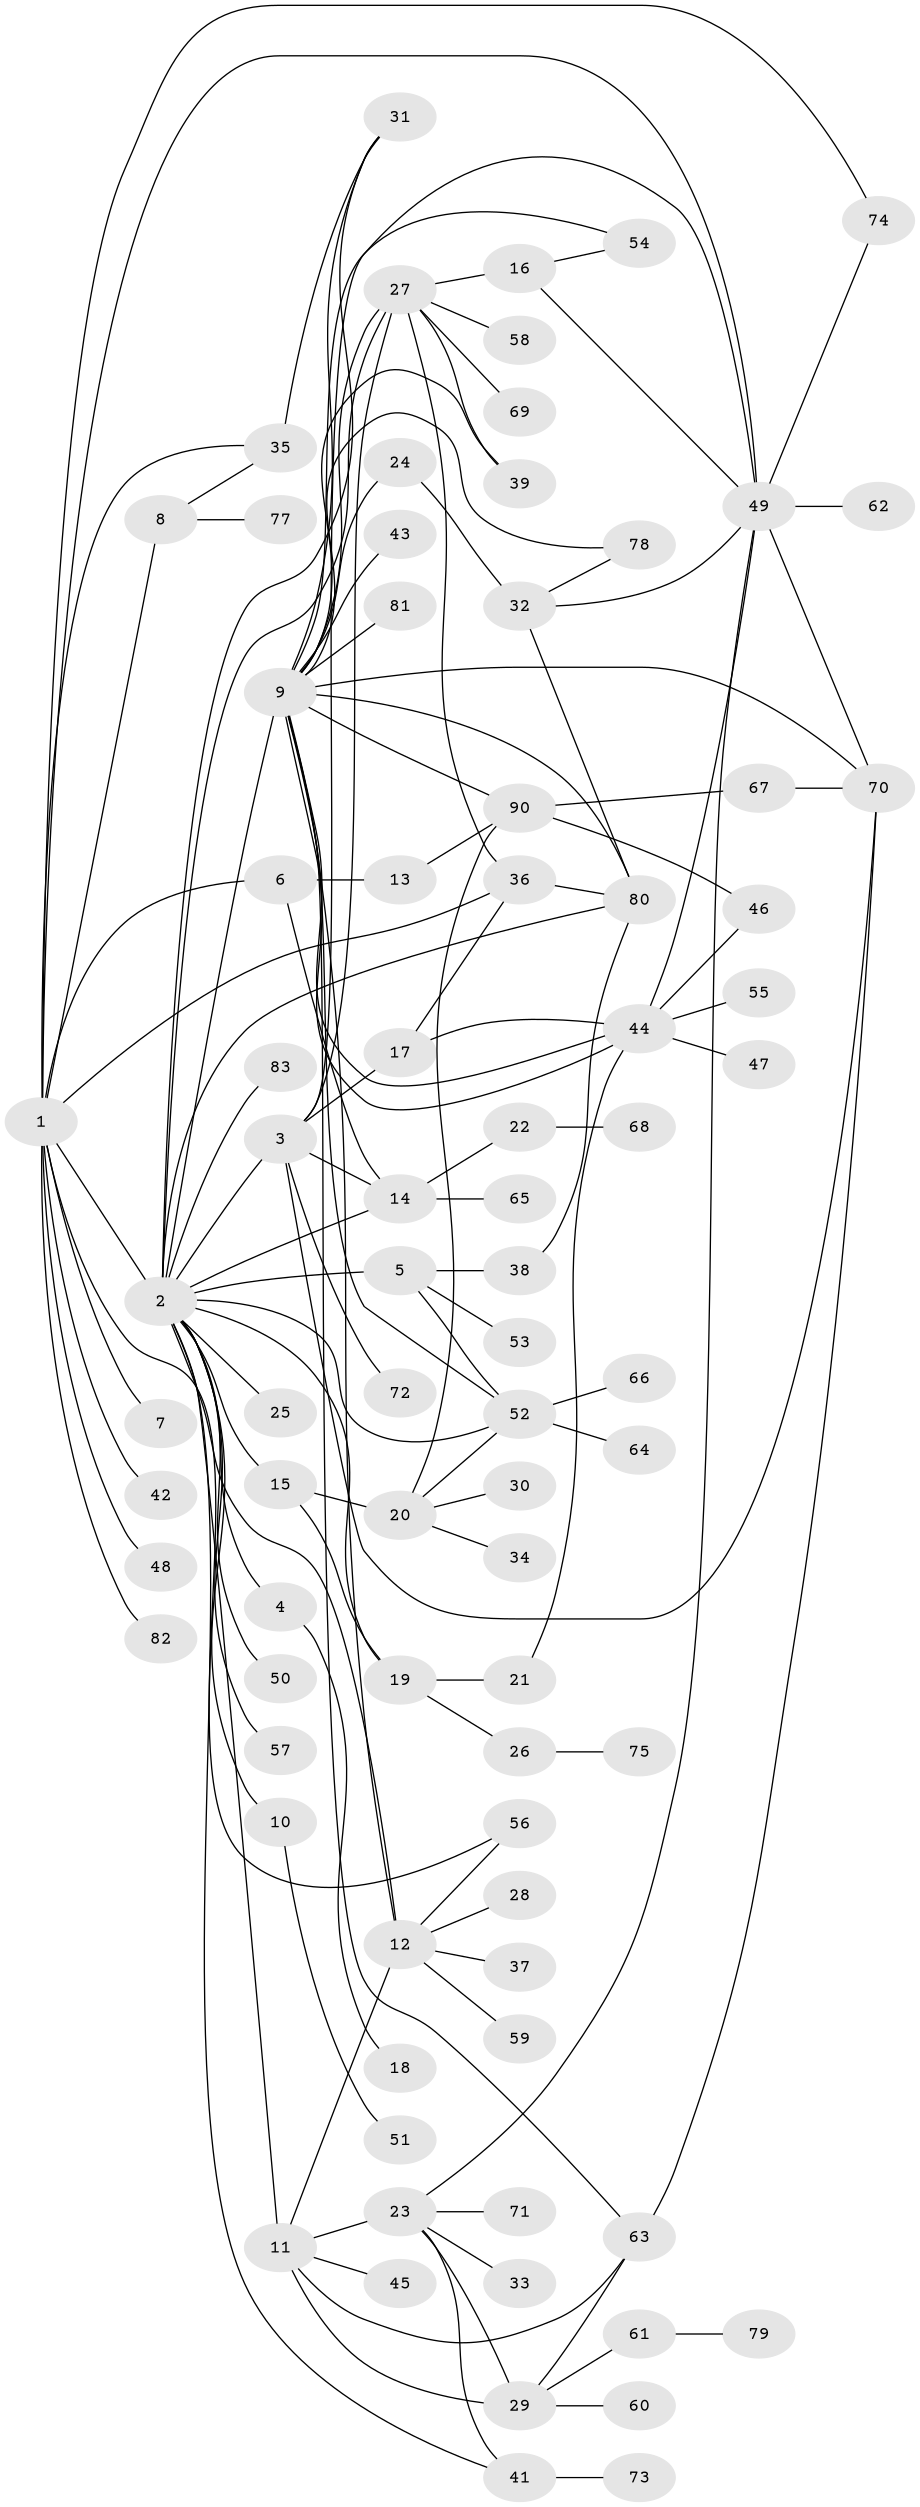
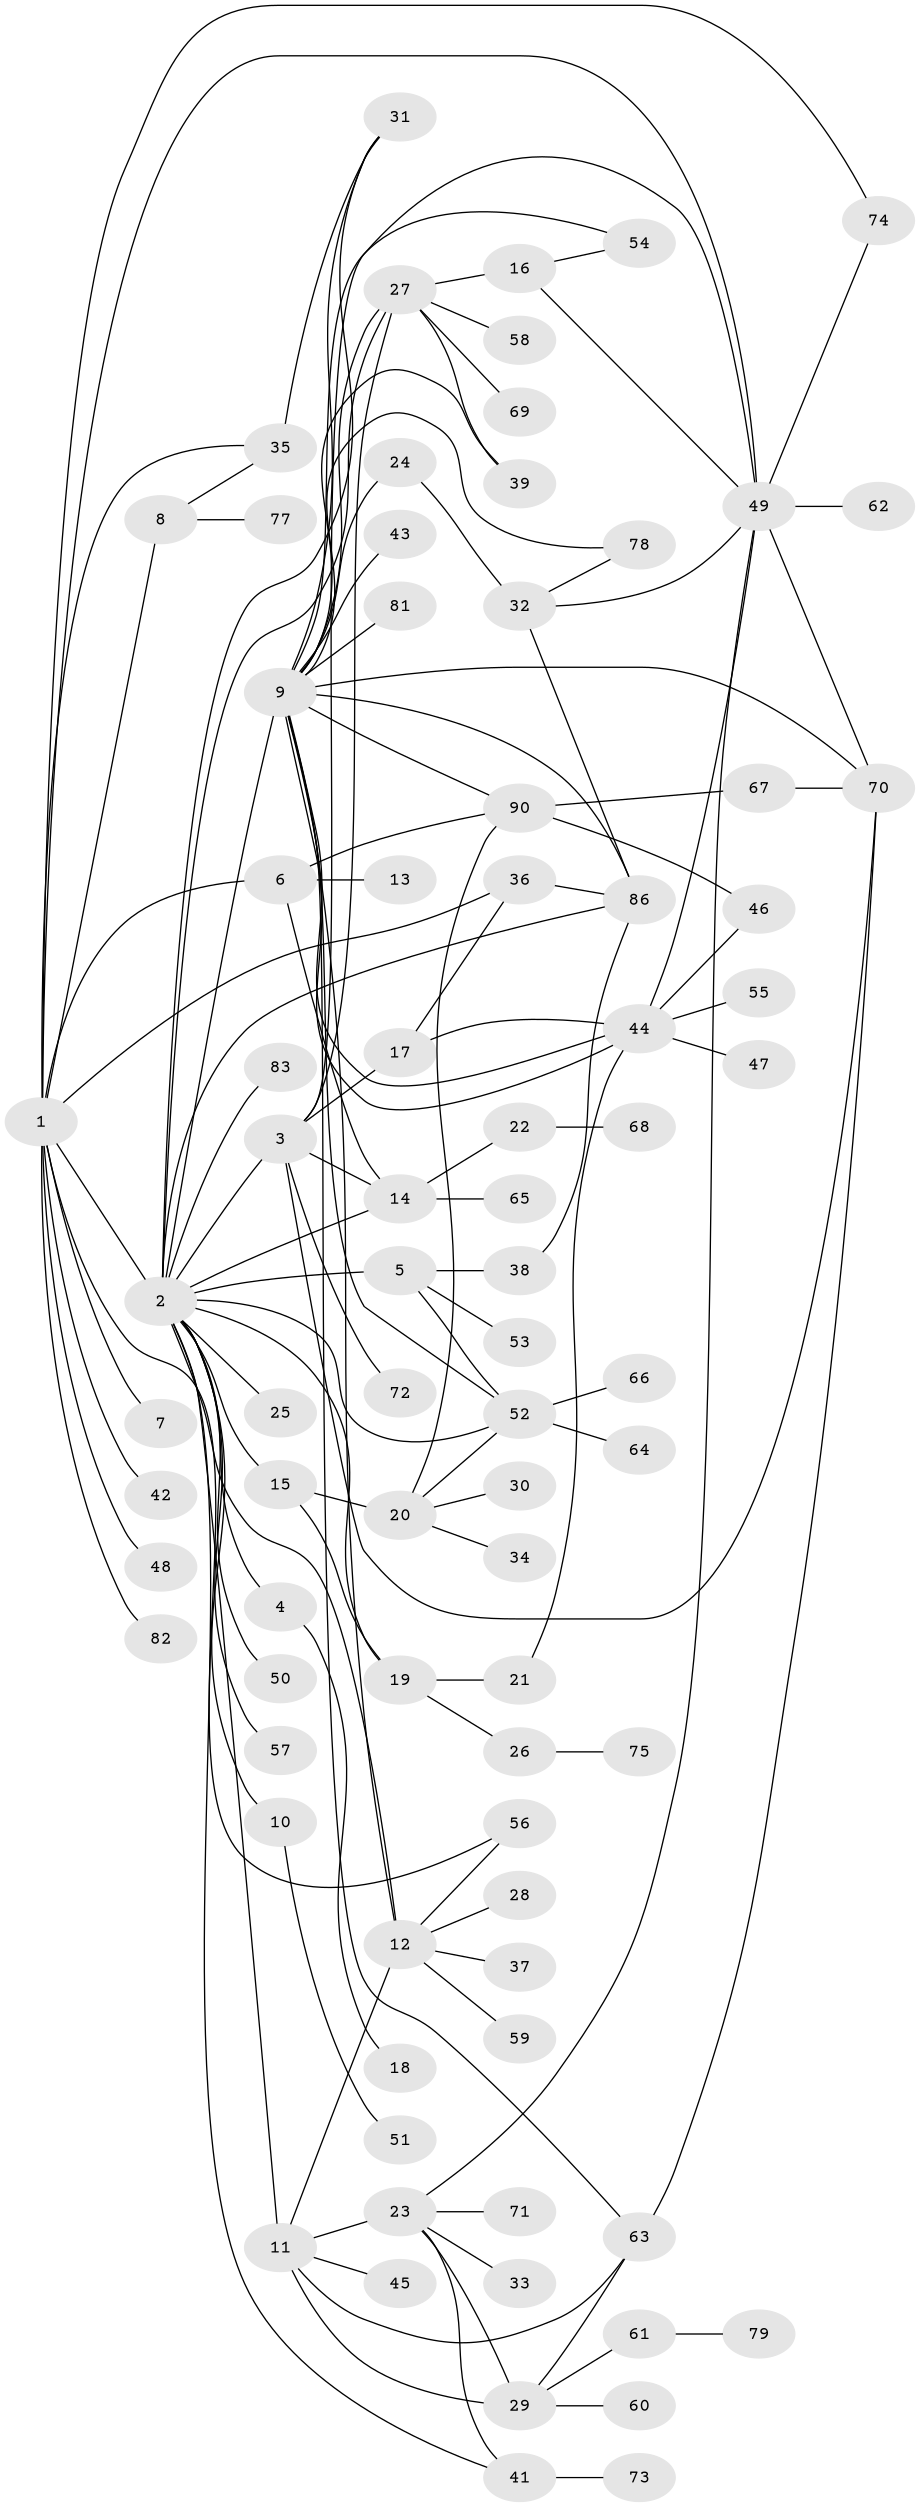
(445, 591) -> none
(460, 844) -> (396, 835)
(639, 900) -> (639, 900)
